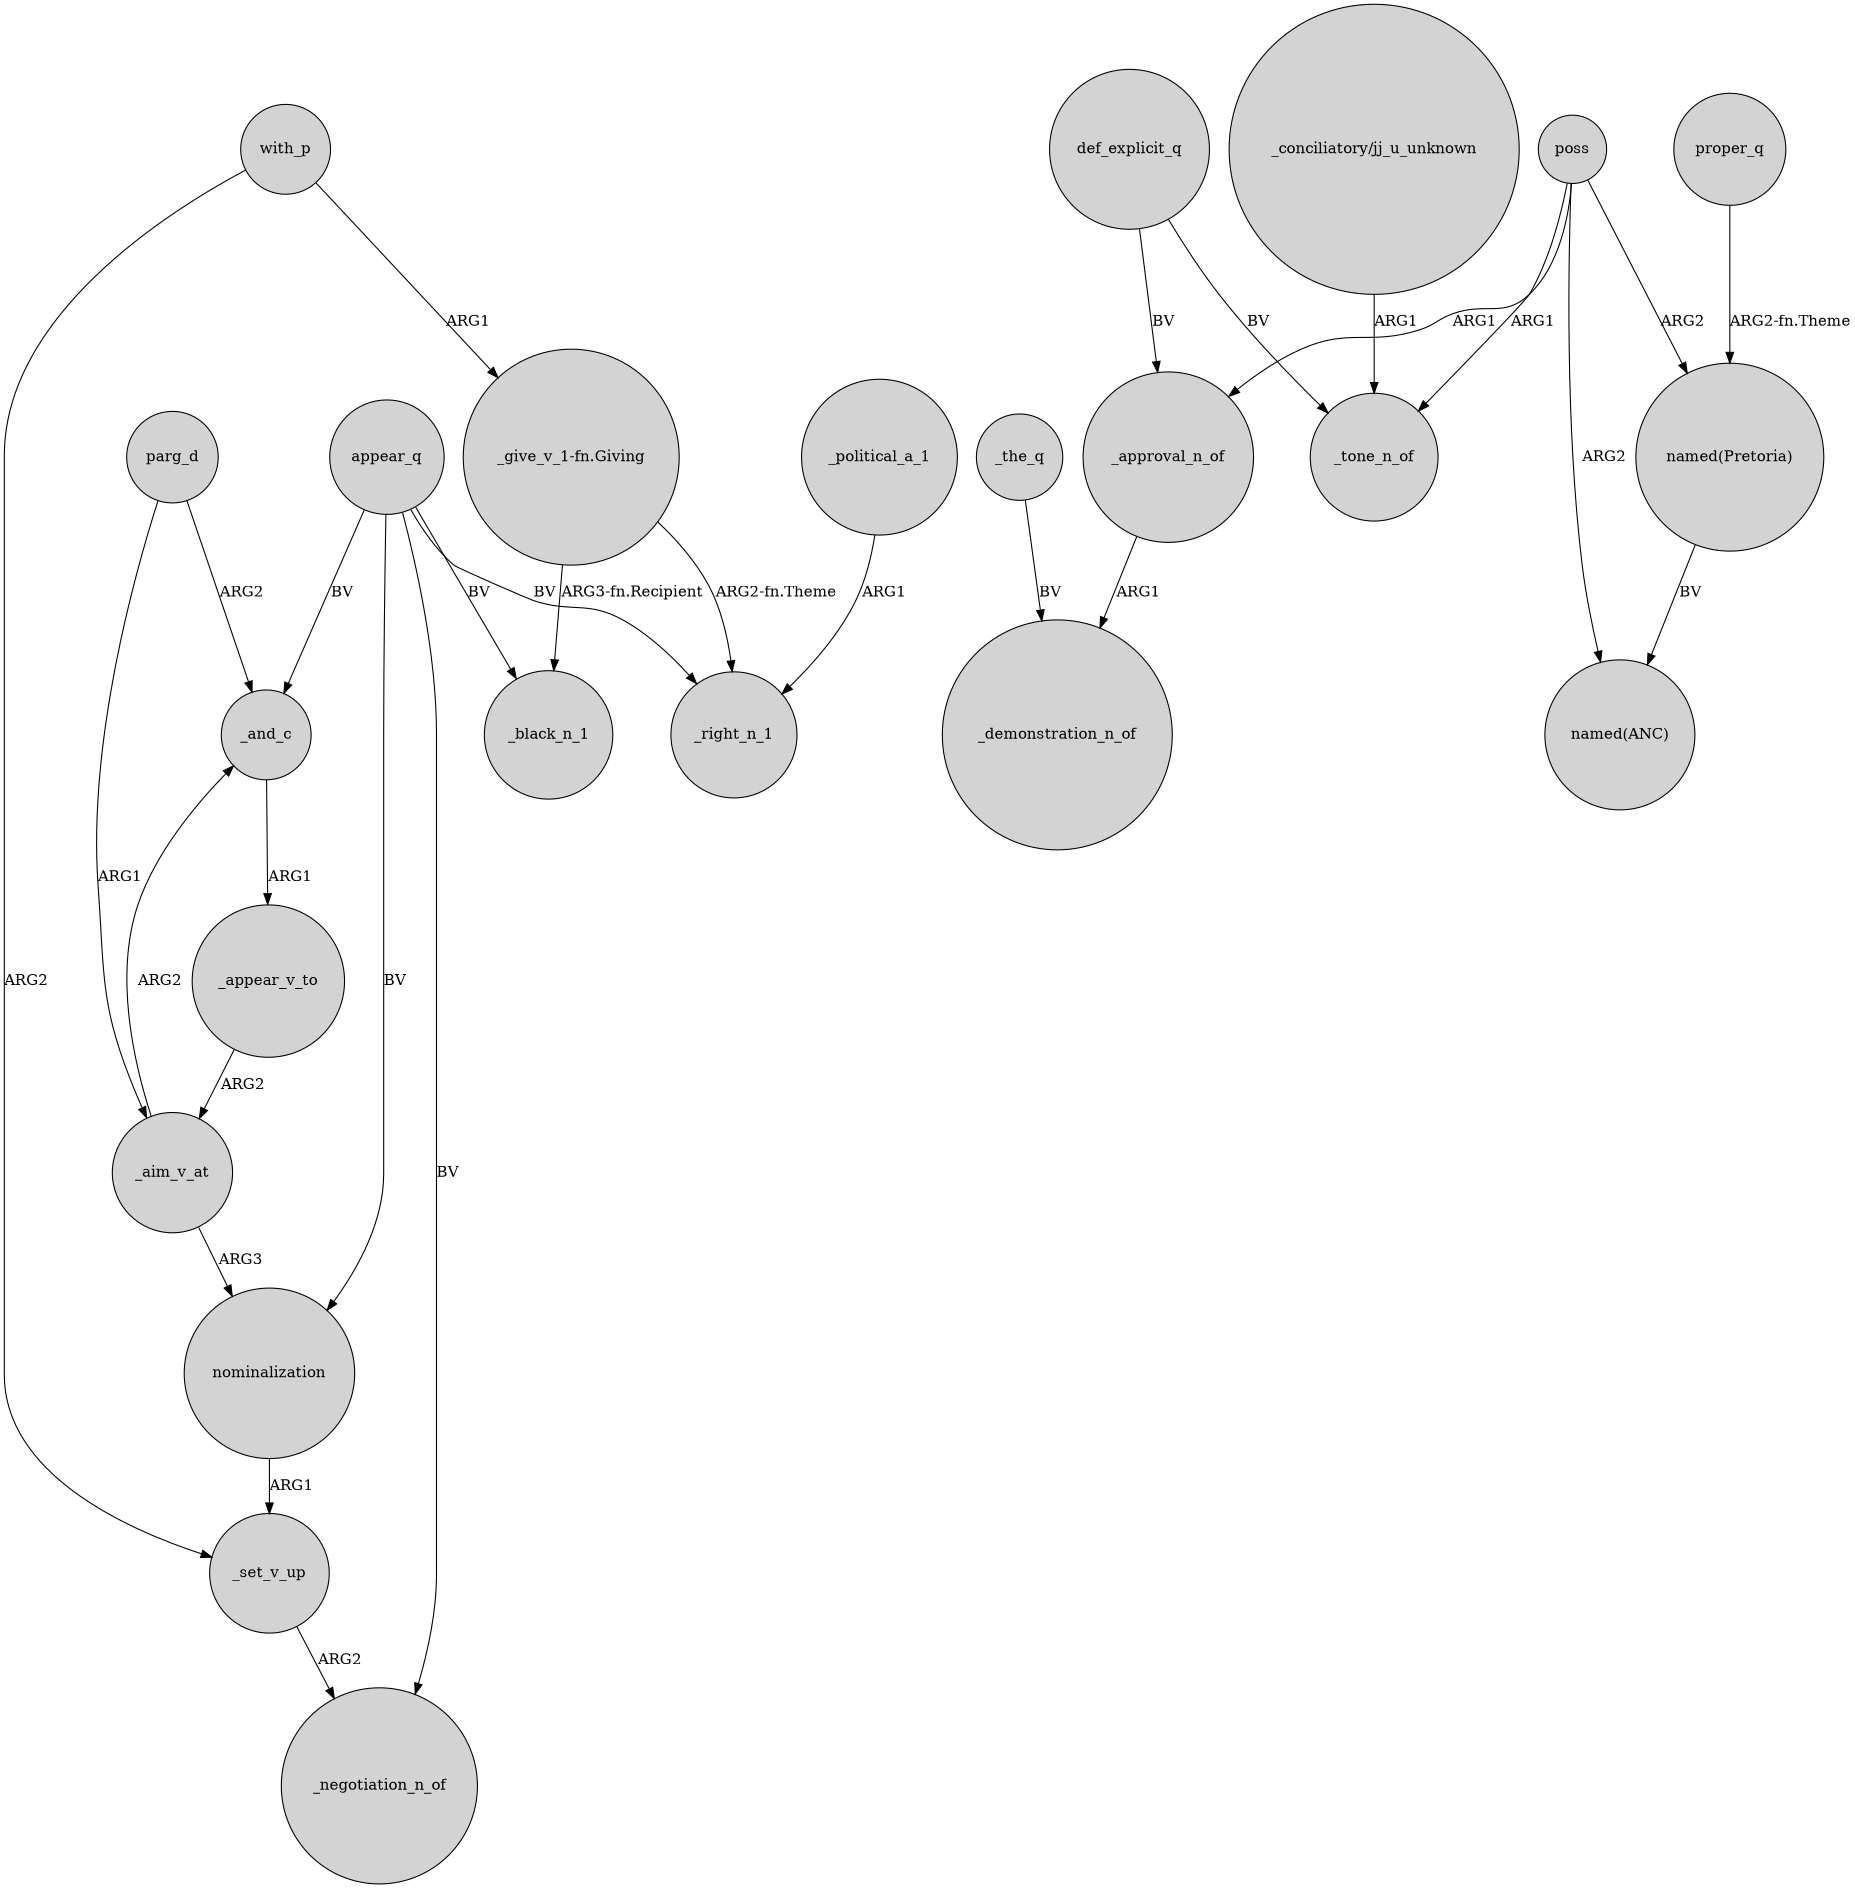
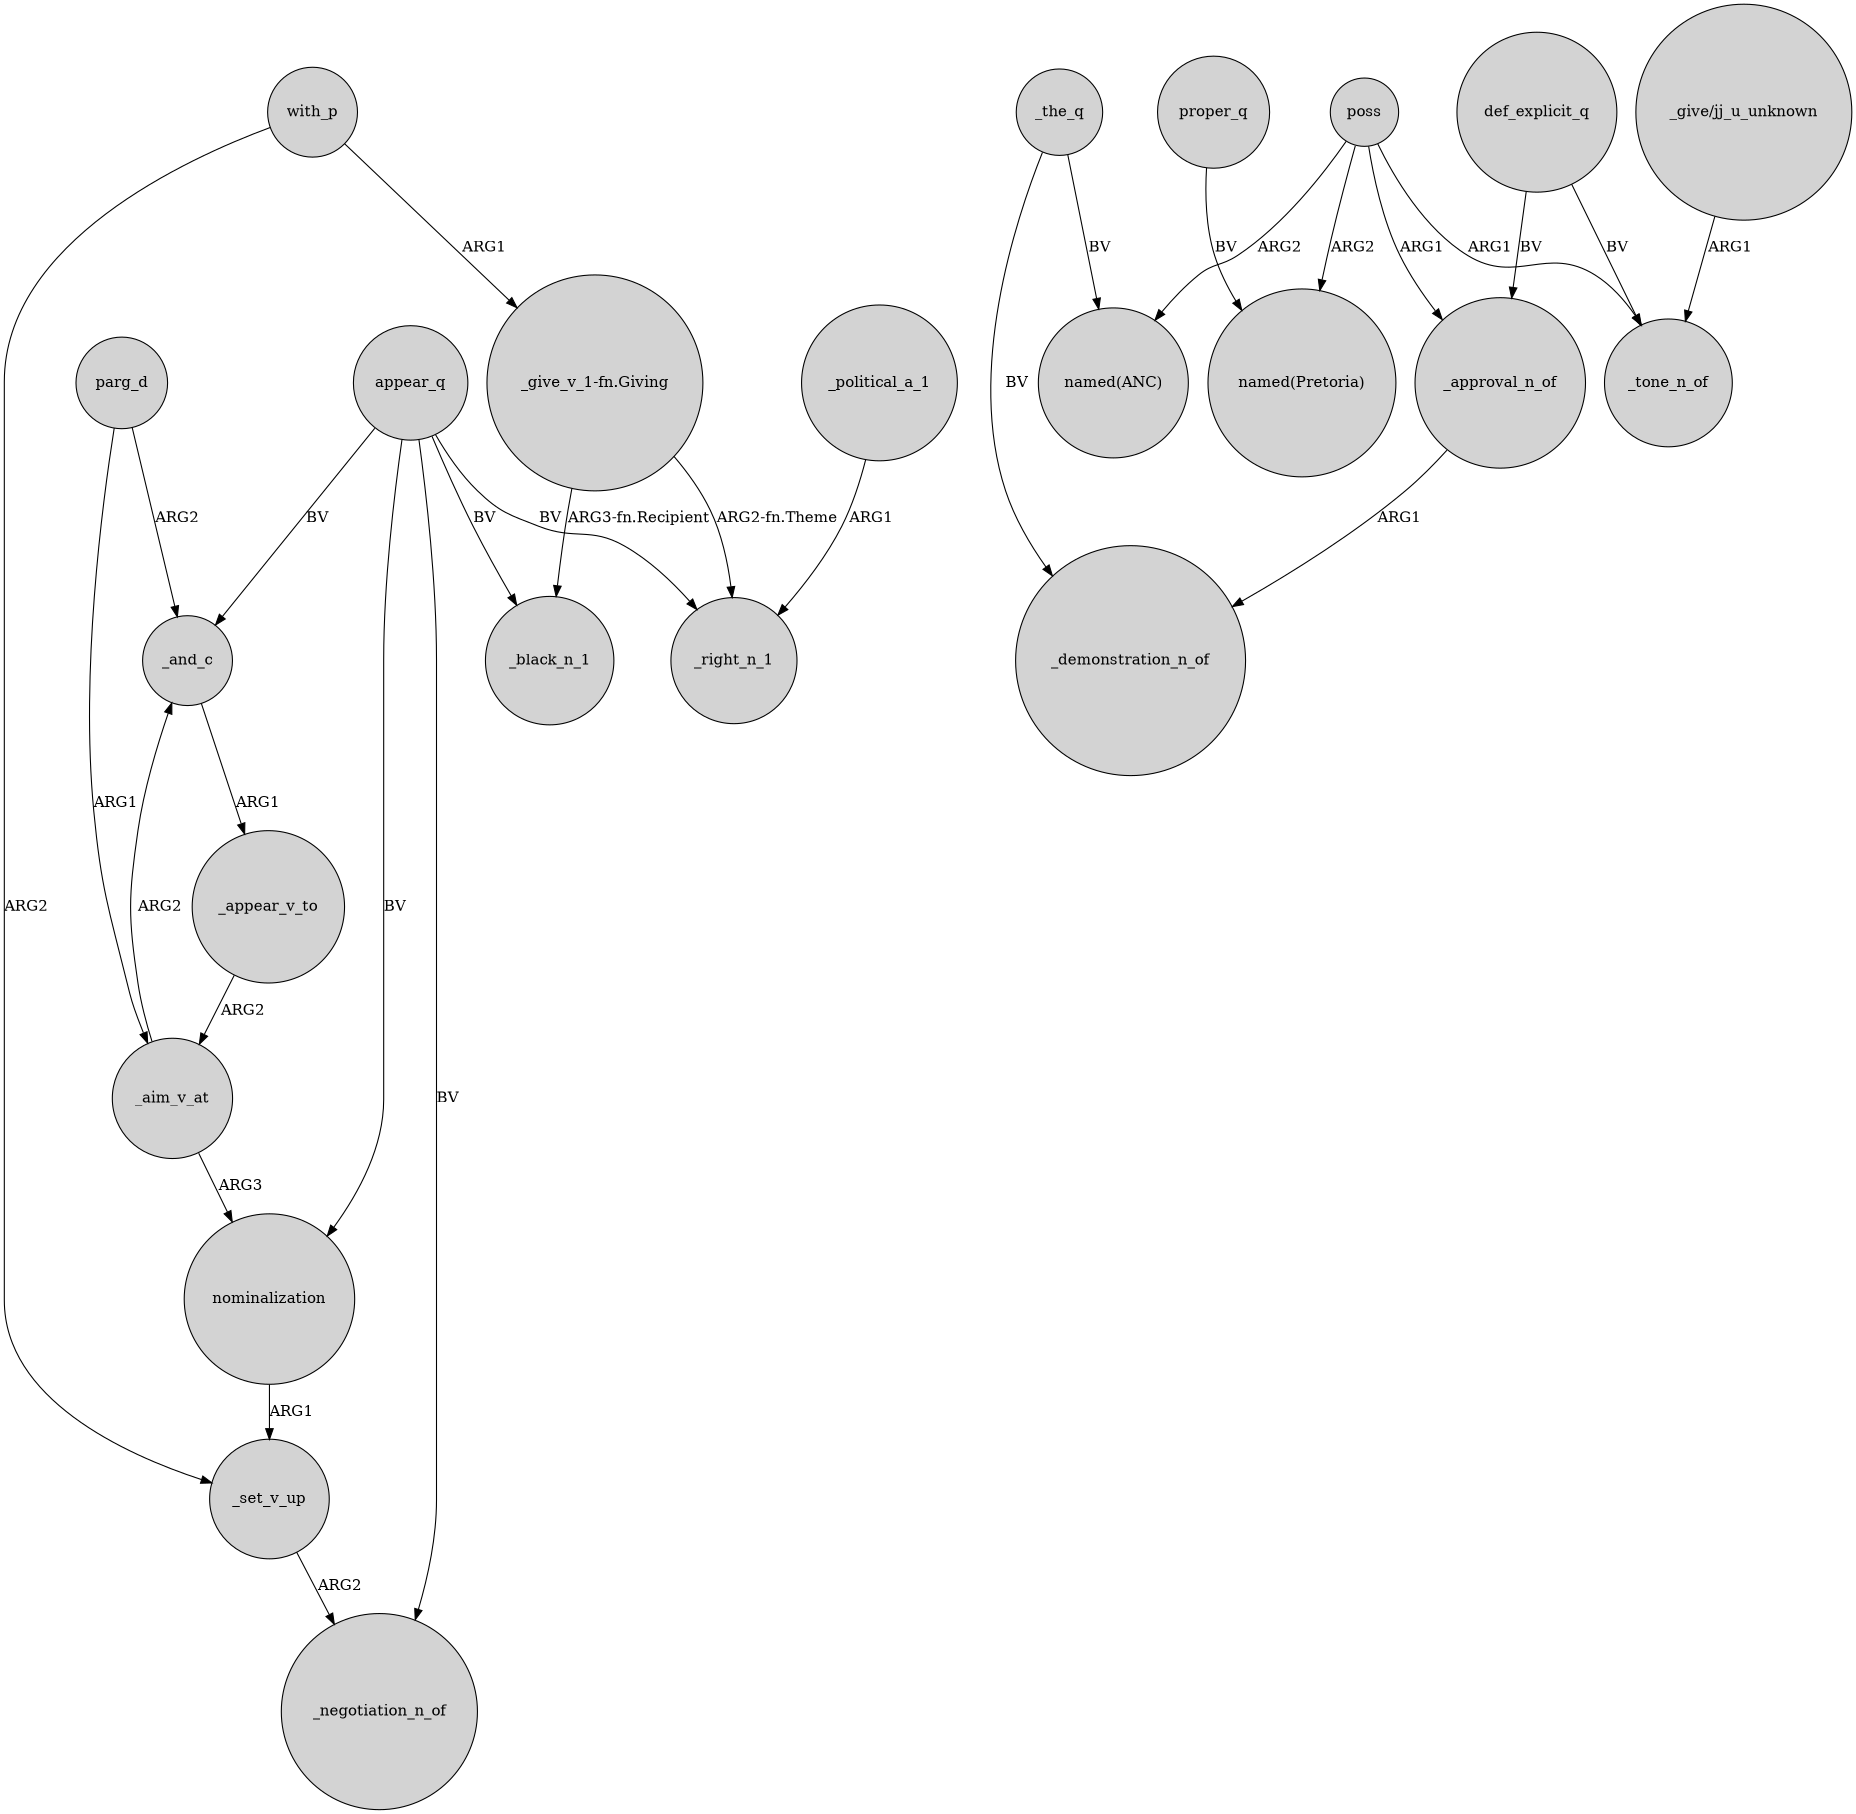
(1374, 149) -> (1744, 112)
(1790, 322) -> (1226, 248)
(1673, 600) -> (1082, 227)
